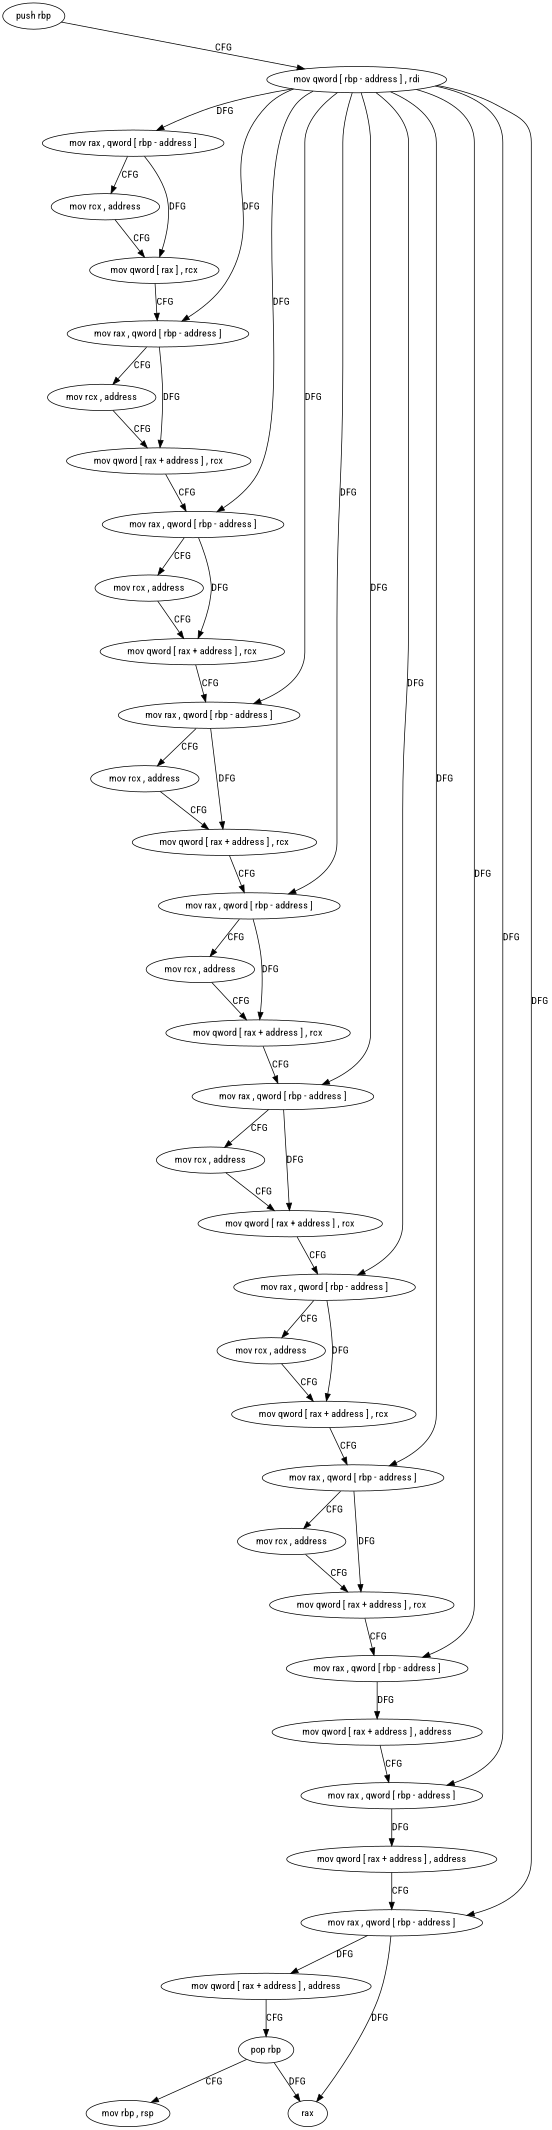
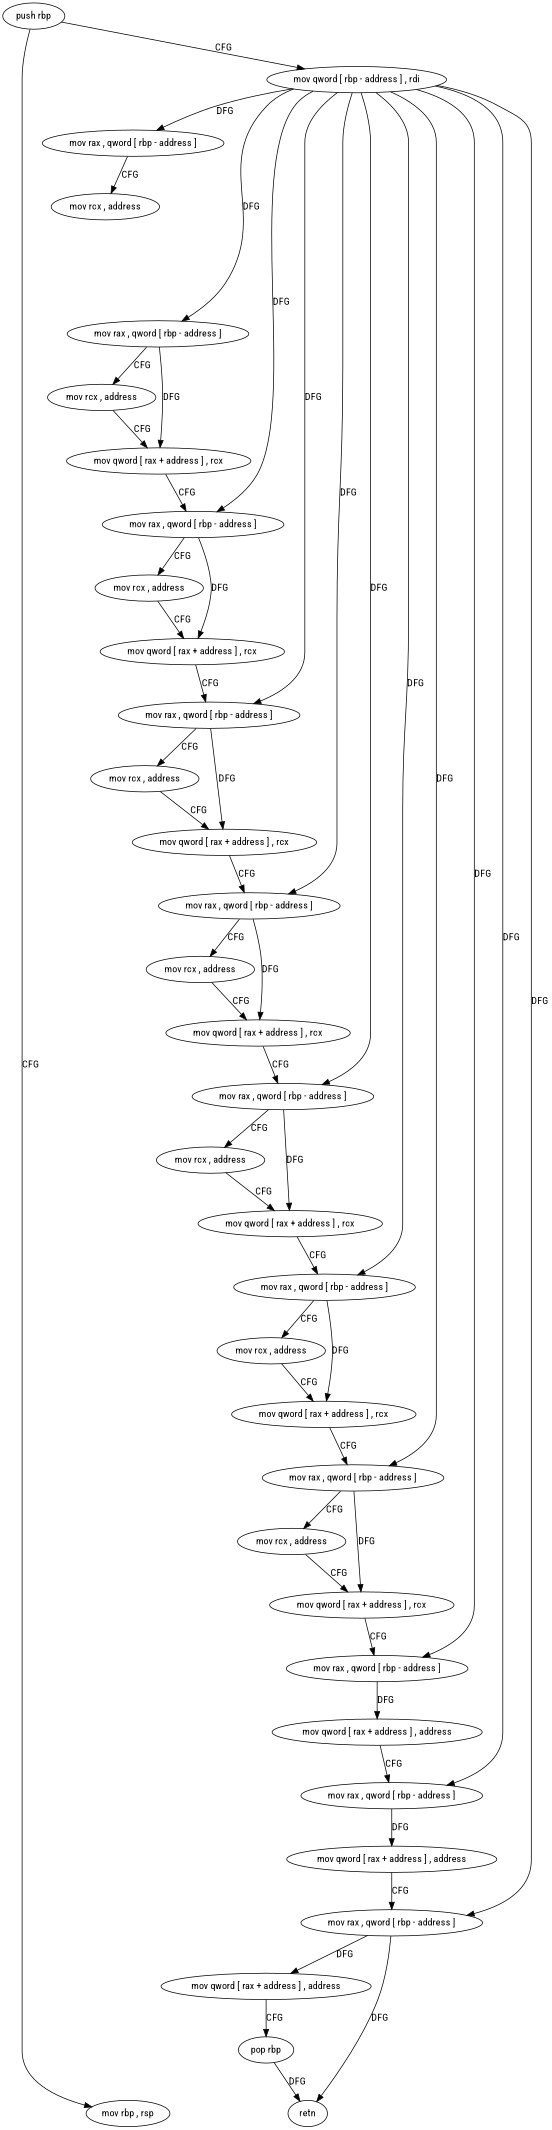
(154, 270) -> none
(202, 2079) -> (22, 1084)
(308, 2113) -> (308, 2113)
